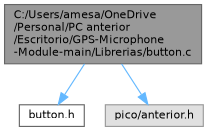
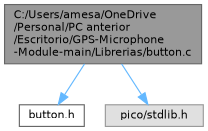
(154, 116) -> (154, 116)
